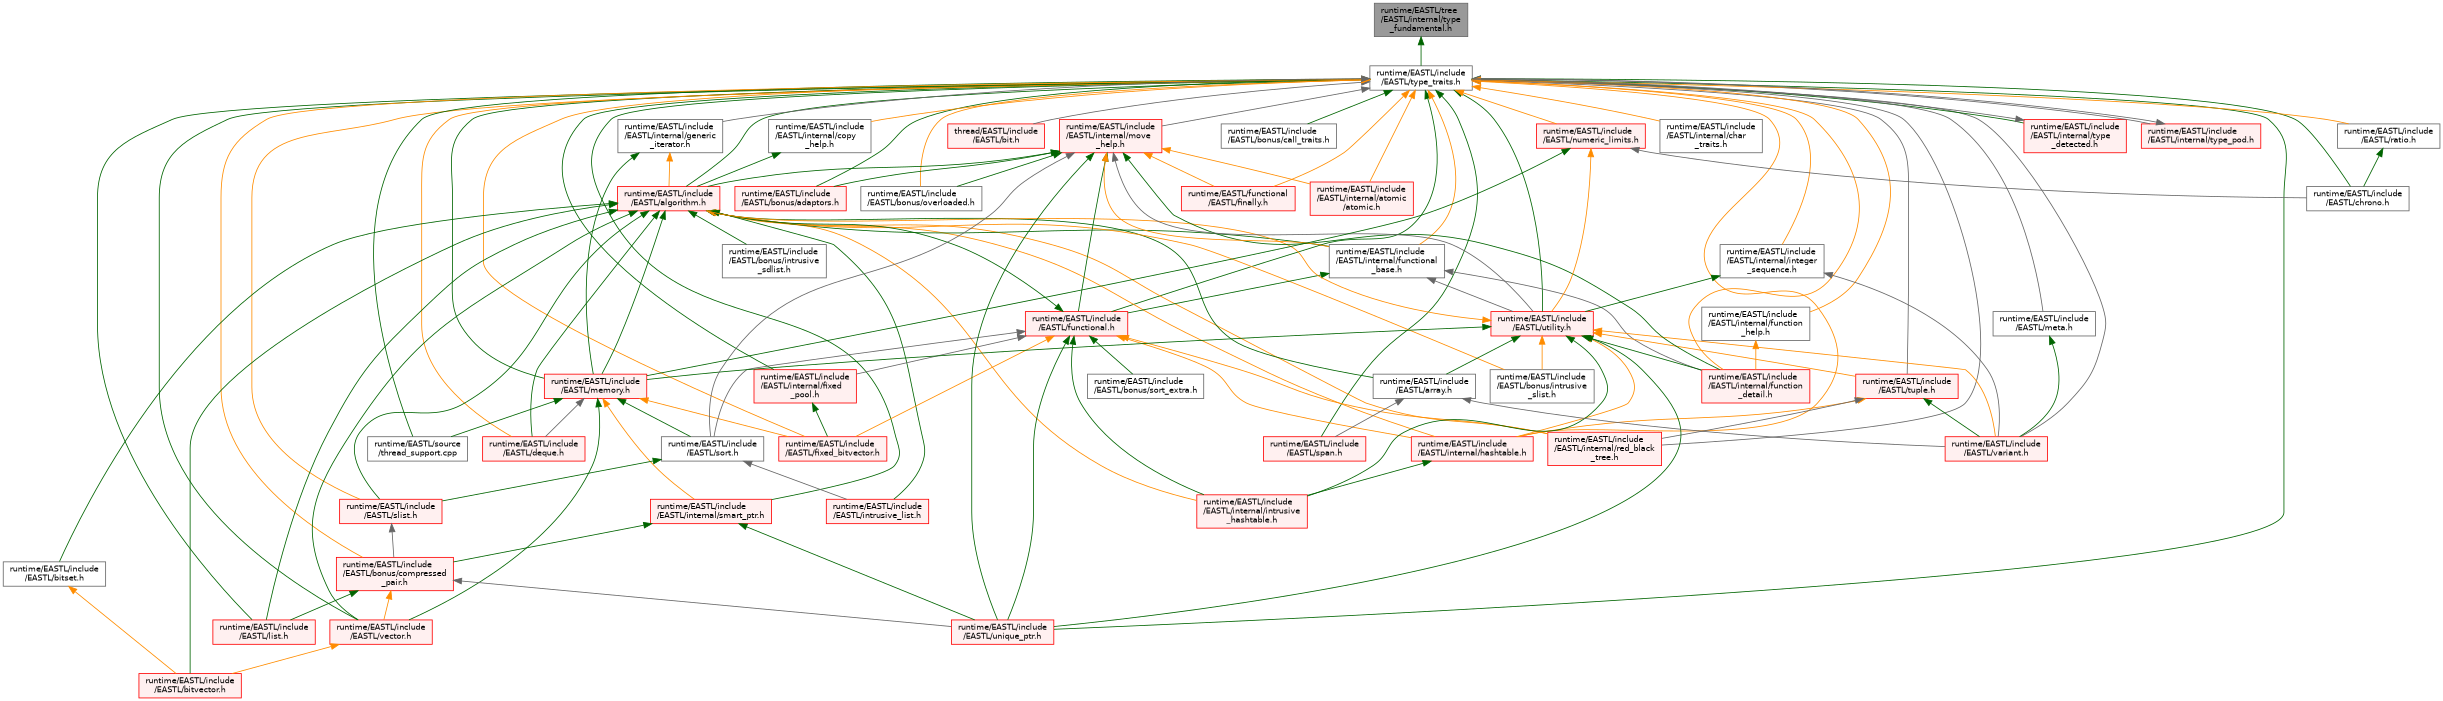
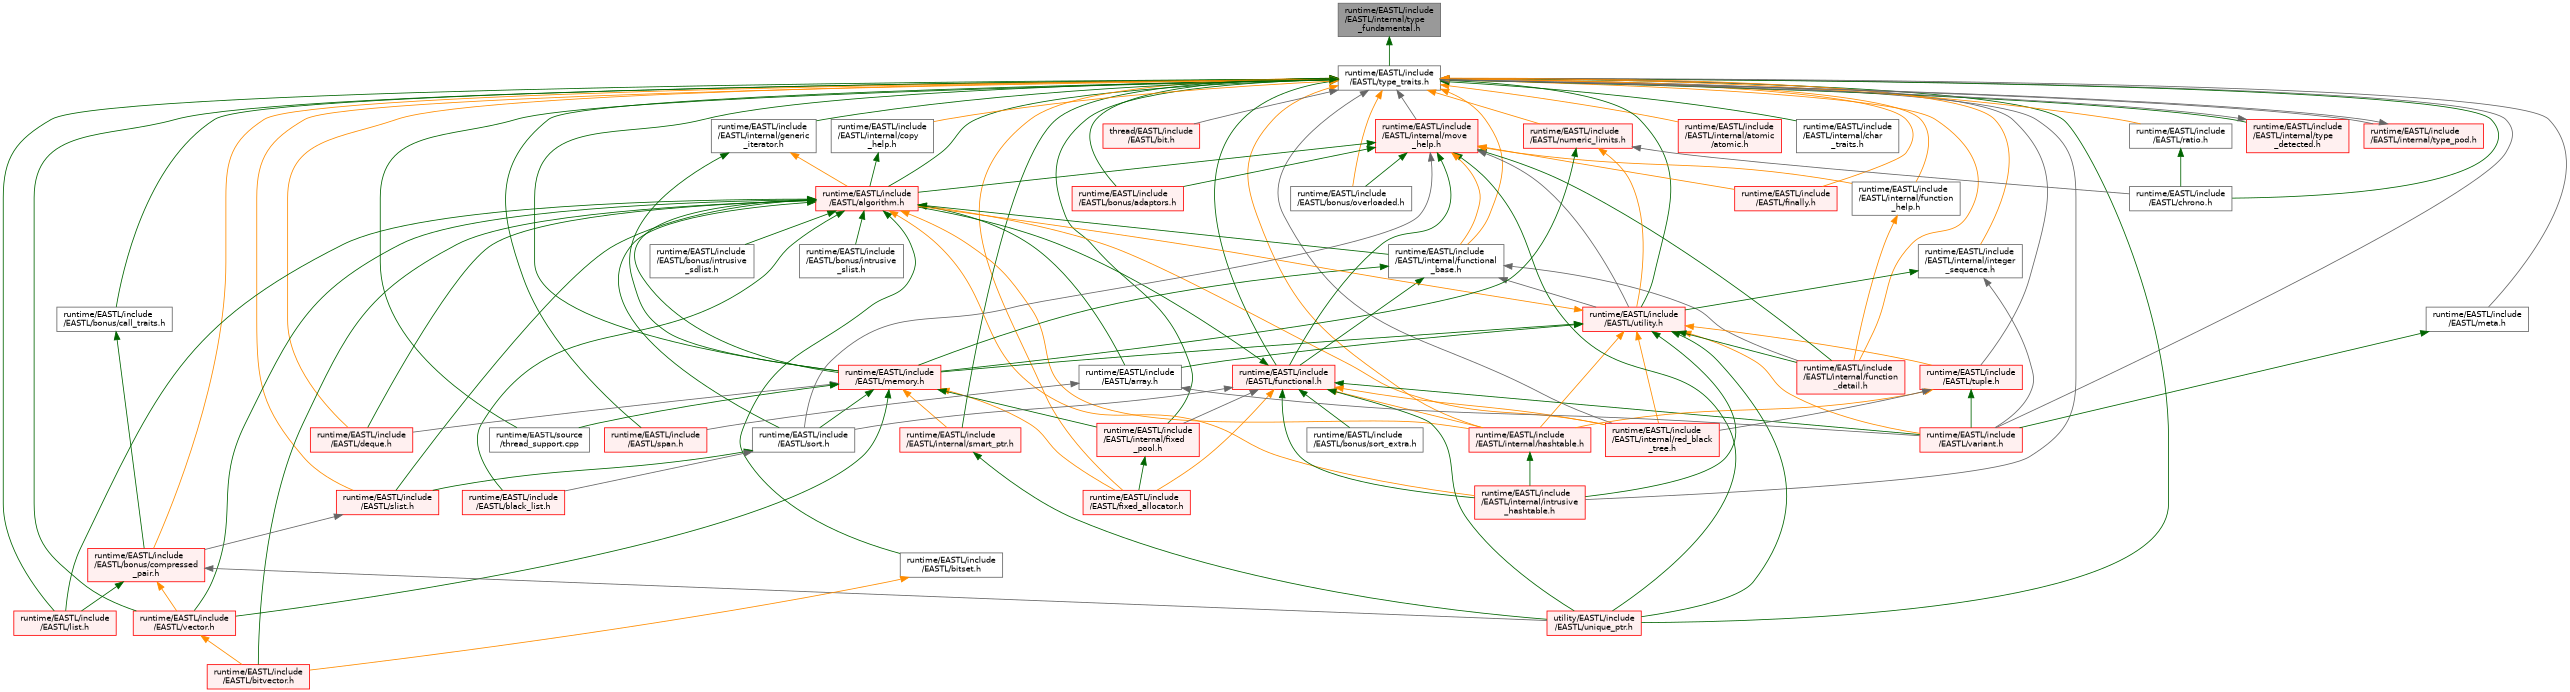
(1421, 20) -> (1389, 20)
(1041, 89) -> (1072, 91)
(1571, 103) -> (1623, 96)
(1240, 167) -> (1660, 165)
(1238, 199) -> (1786, 199)
none -> (2076, 219)
(1182, 243) -> (859, 232)
none -> (620, 282)
none -> (1134, 300)
(1542, 357) -> (1649, 381)
none -> (1006, 406)
none -> (1631, 409)
(833, 449) -> (1137, 503)
(878, 511) -> (514, 503)
(549, 544) -> (129, 434)
(1003, 632) -> (1594, 623)
